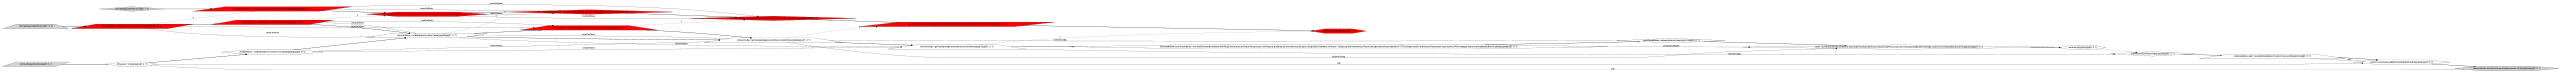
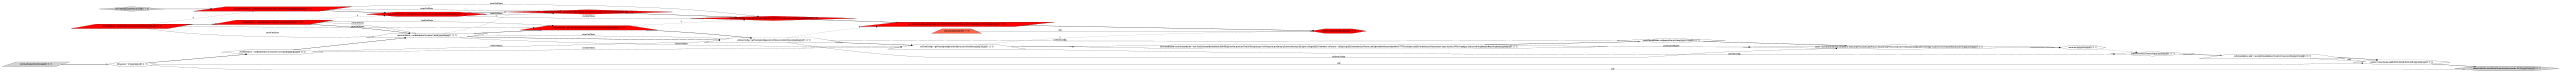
(36, 26) -> none
none -> (957, 31)
